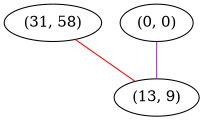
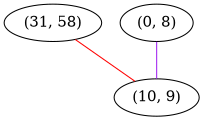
(157, 23) -> (157, 23)
(157, 98) -> (157, 98)
